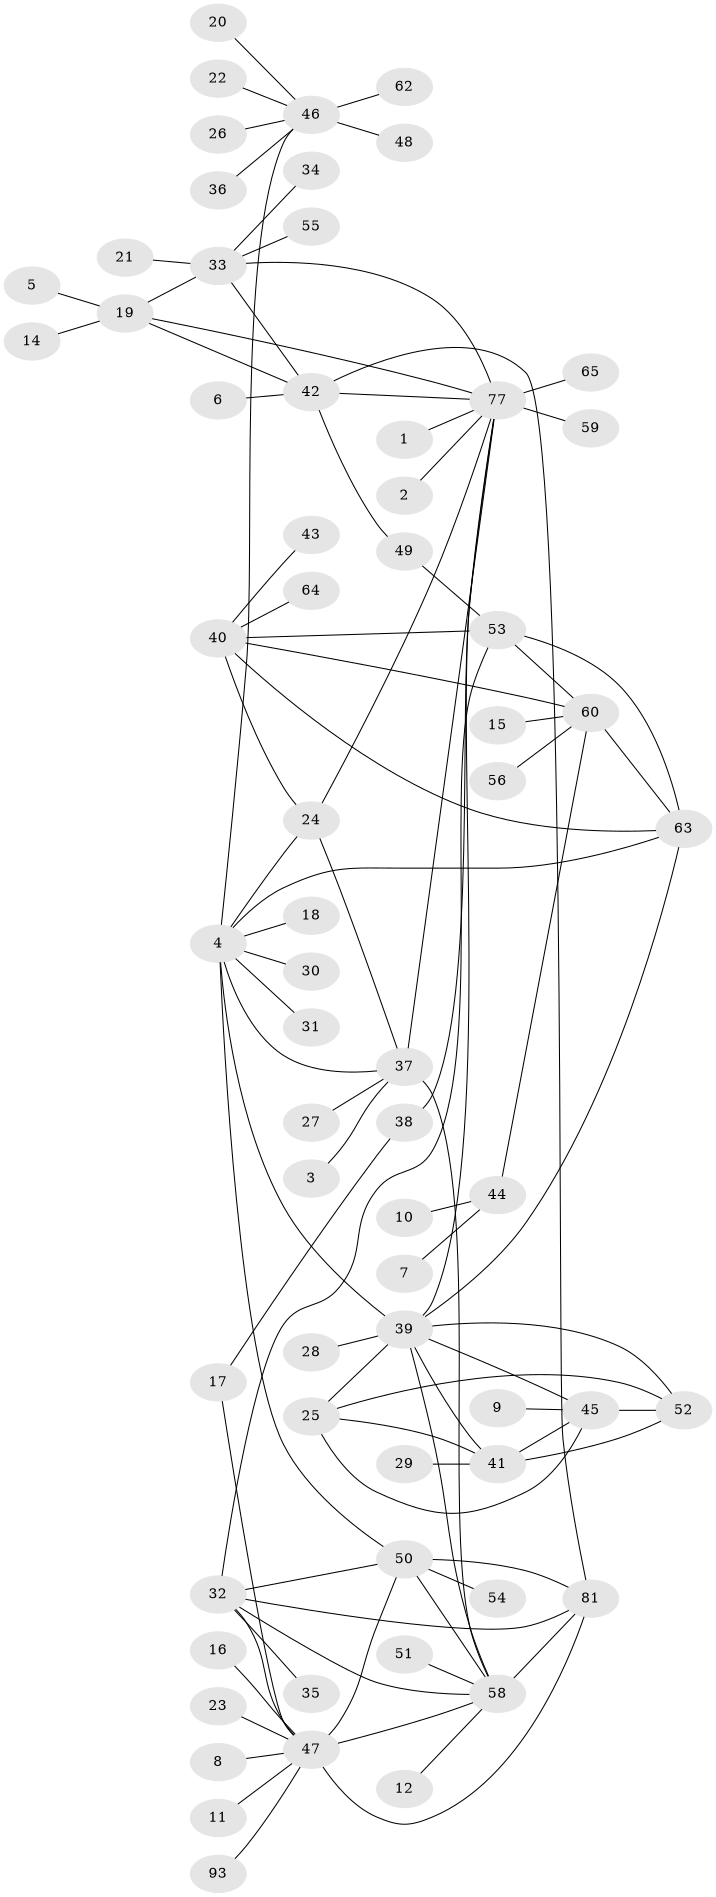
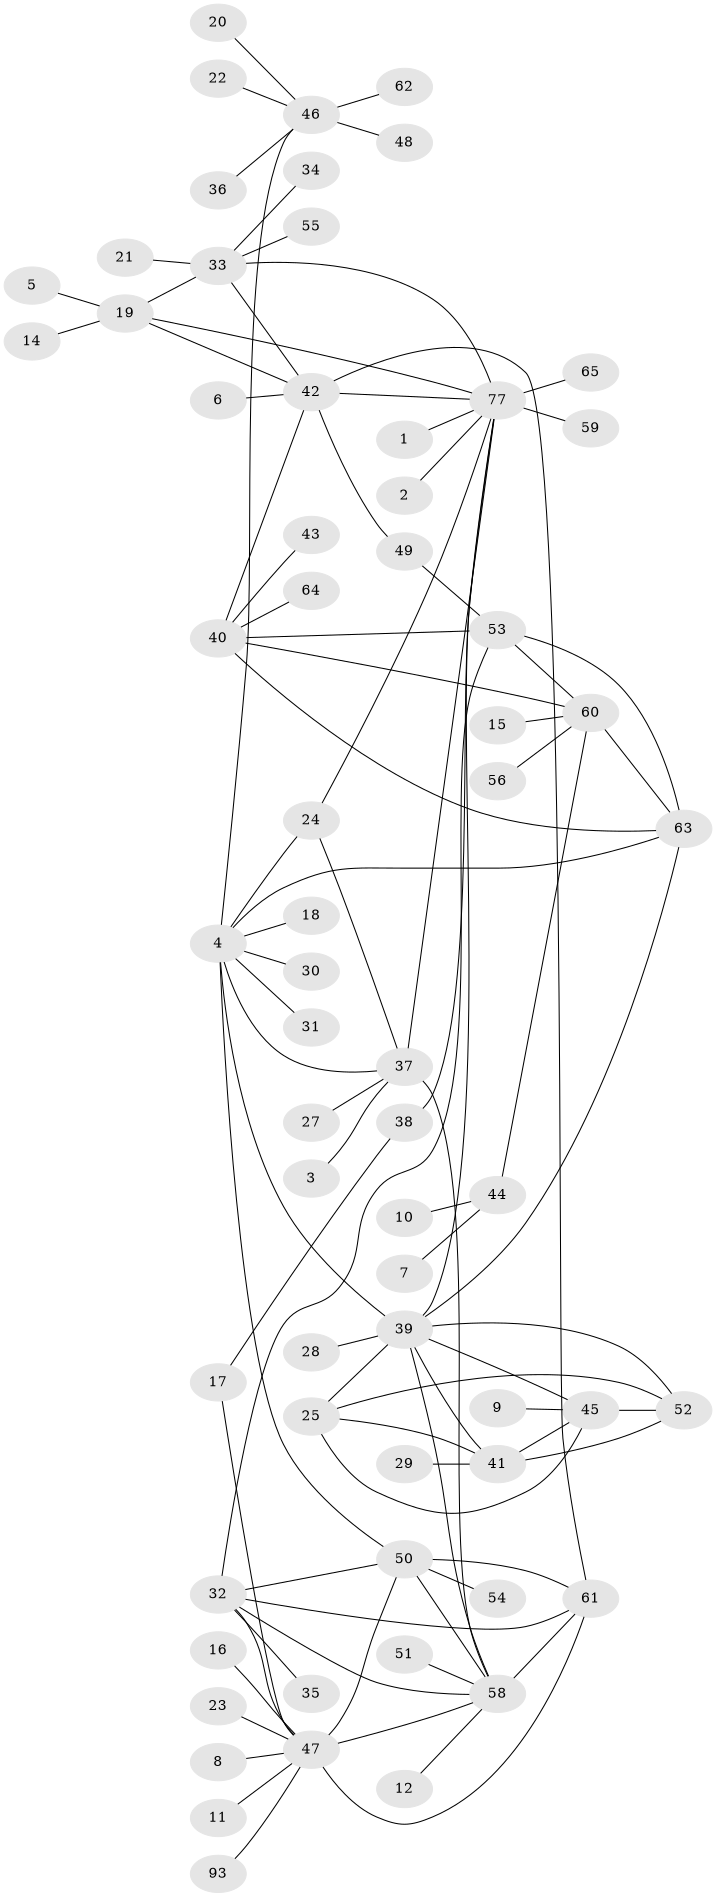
(218, 135) -> none
(256, 733) -> (265, 515)
(591, 1599) -> (591, 1599)
